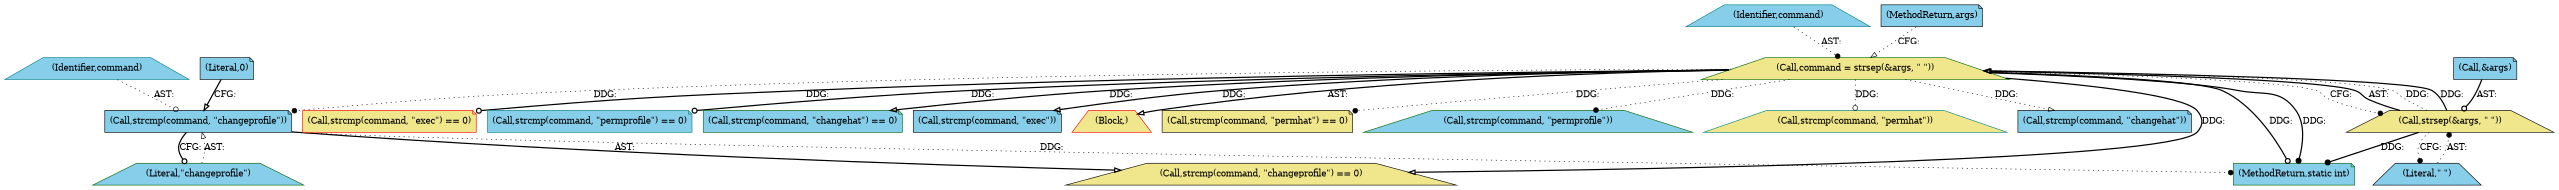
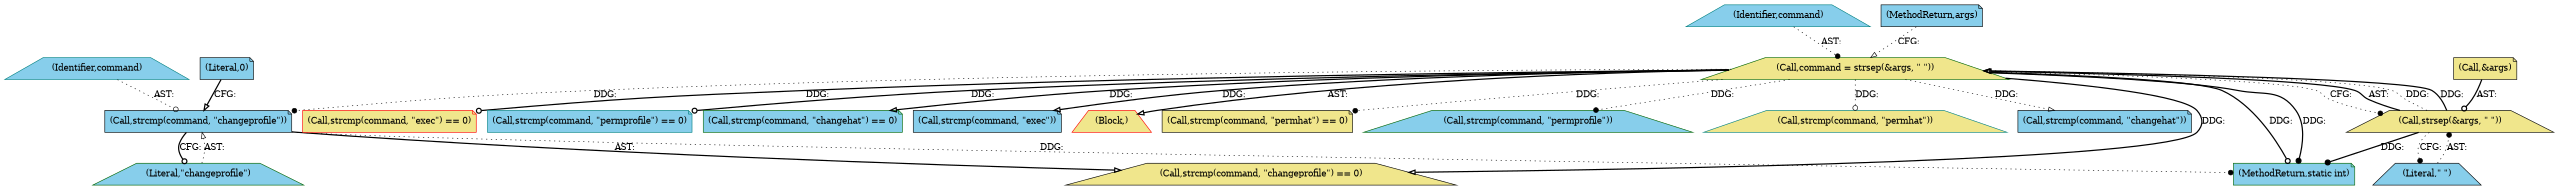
(2485, 69) -> (2485, 69)
